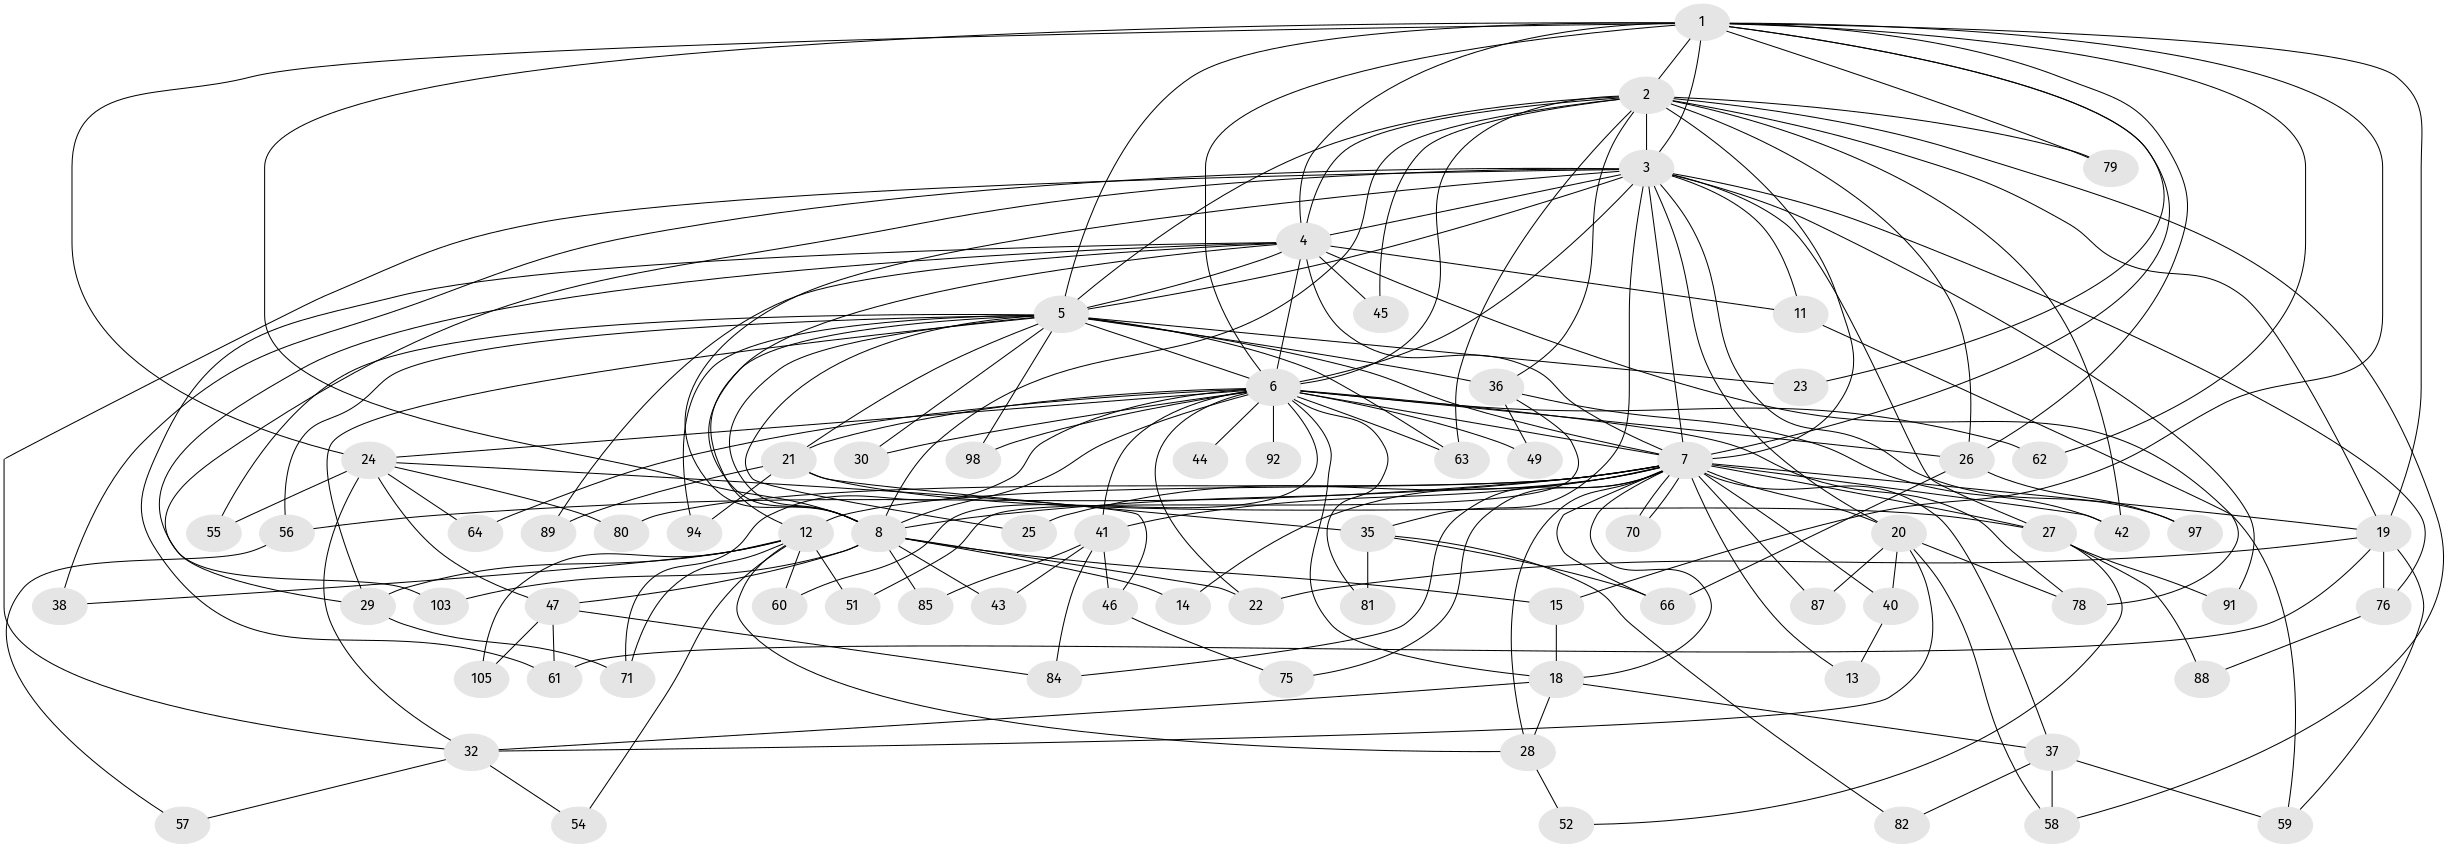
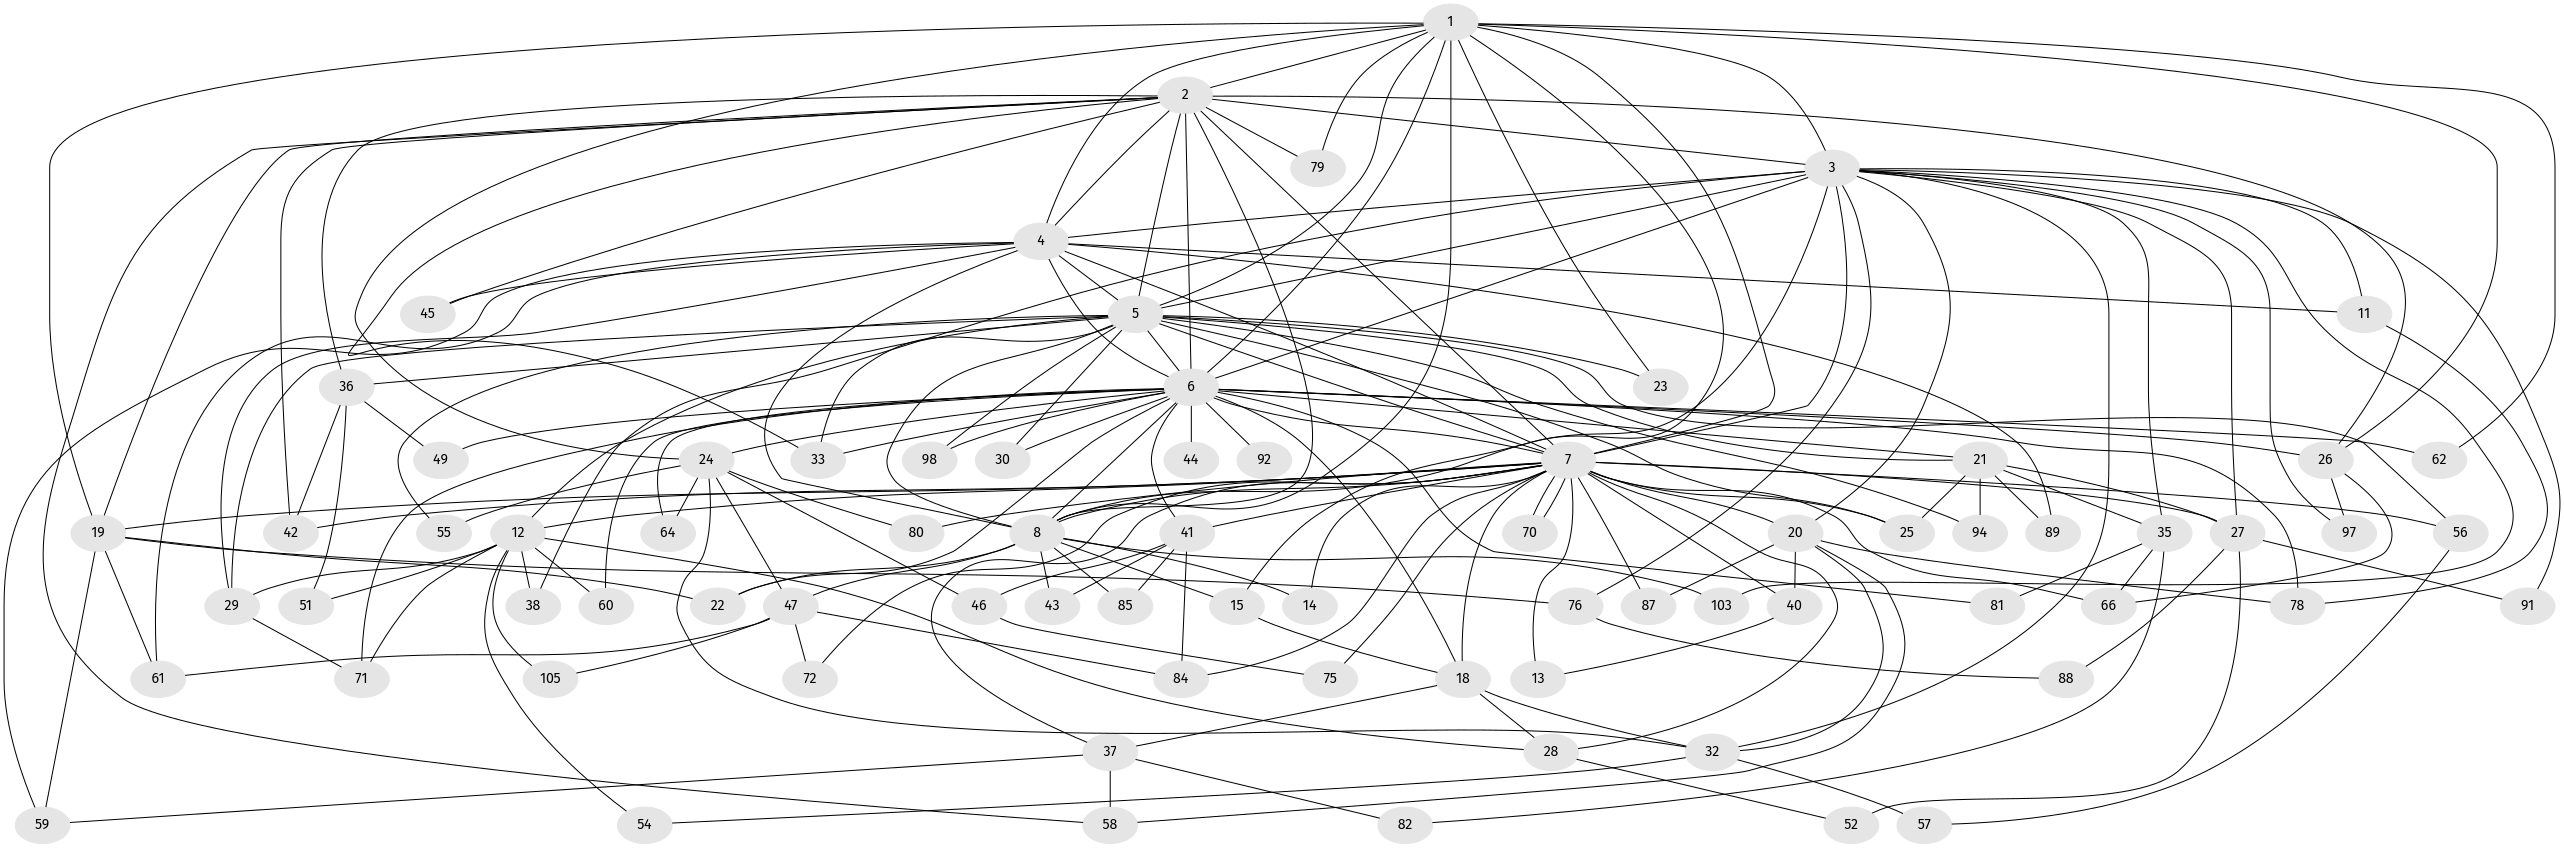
(1462, 460) -> (818, 460)
none -> (1944, 497)
none -> (810, 679)
